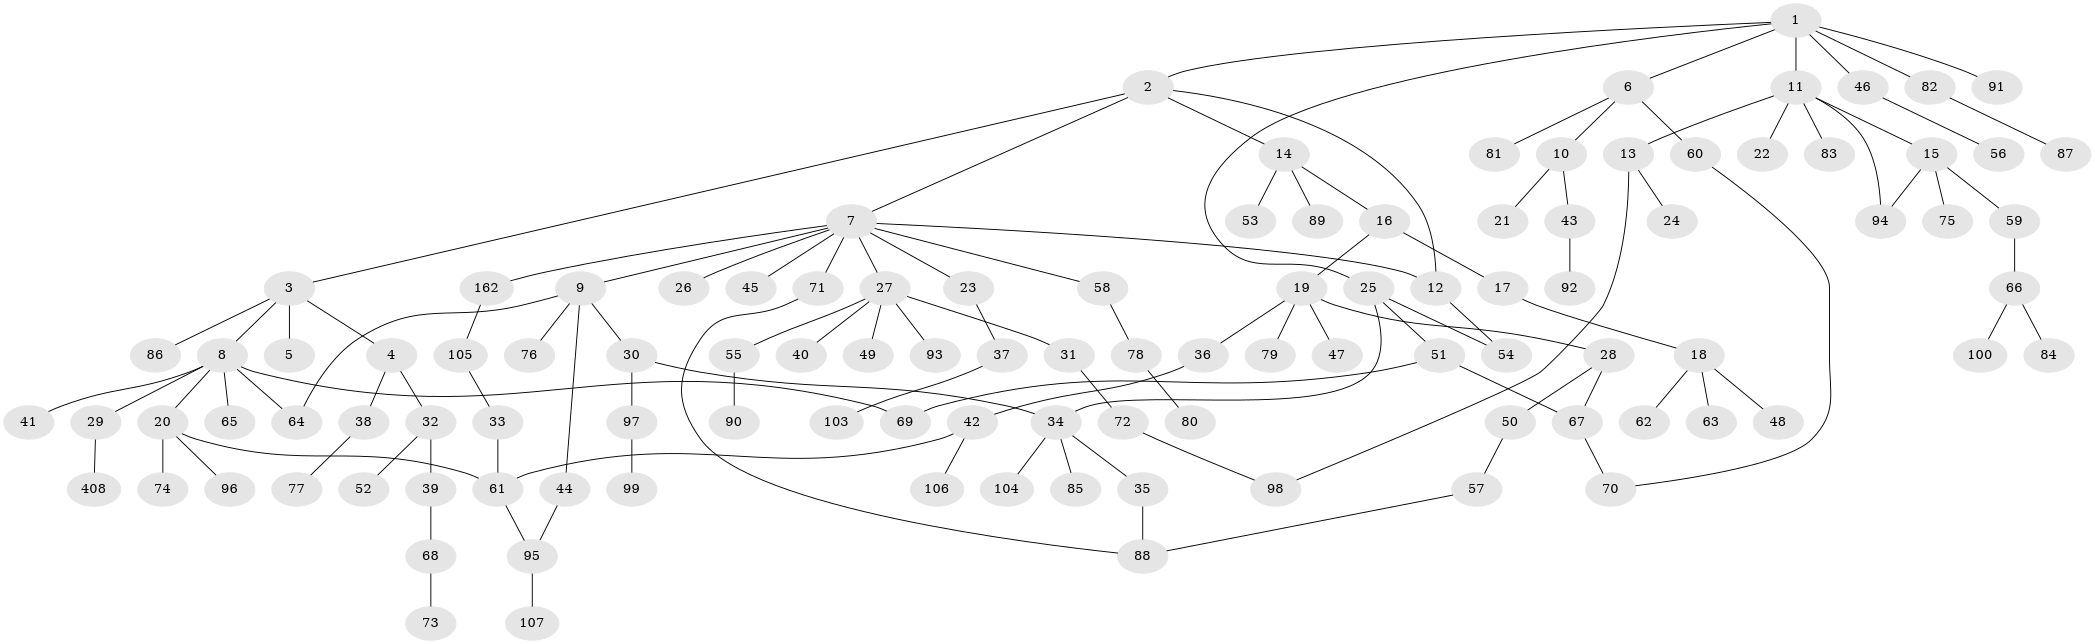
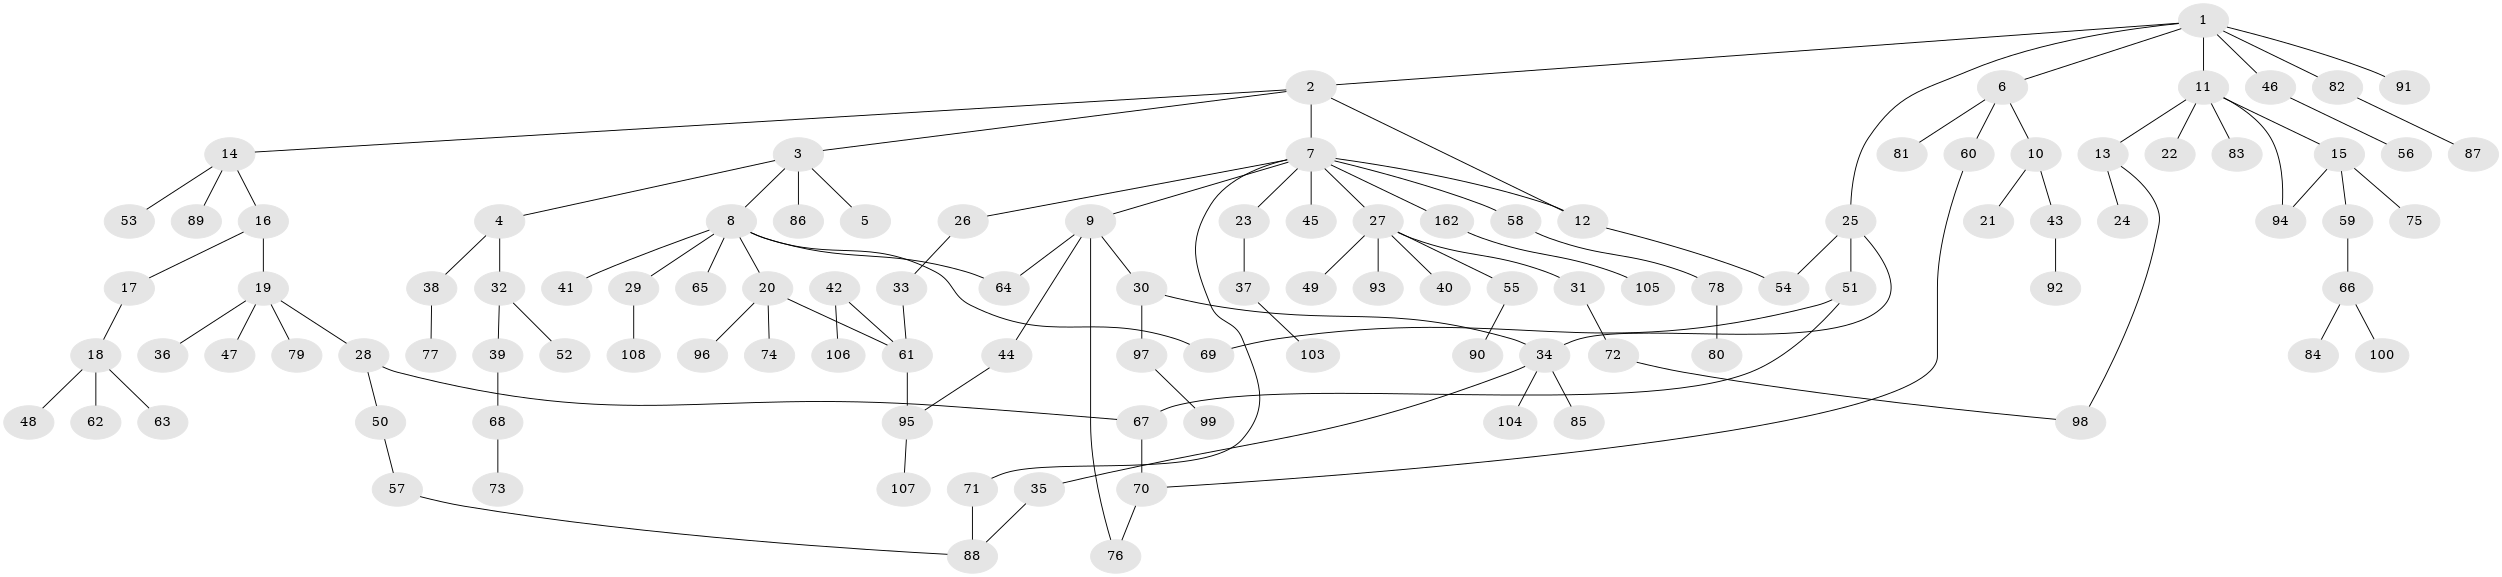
(479, 389) -> (932, 255)
(1090, 392) -> none
(94, 489) -> (634, 355)
none -> (1129, 523)
